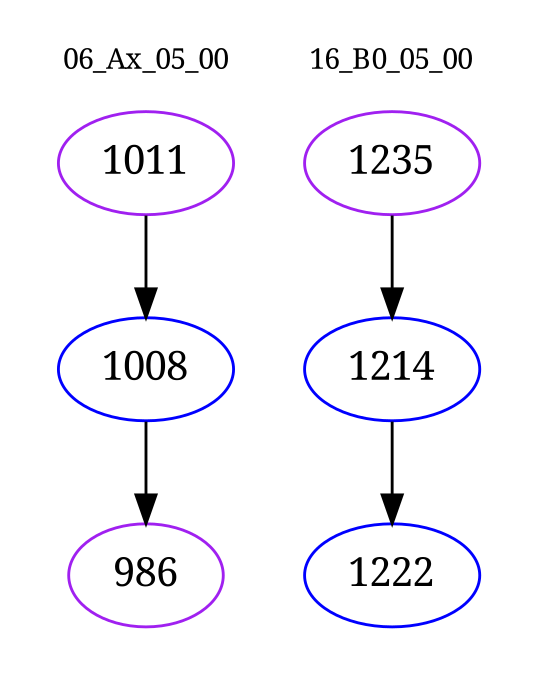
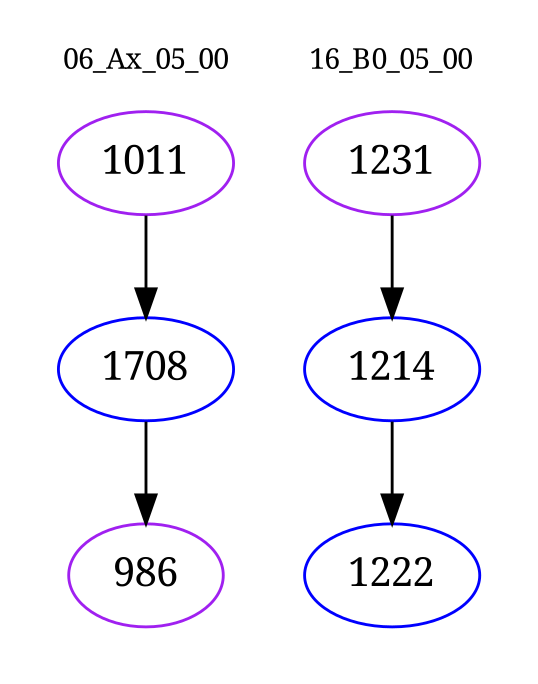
(392, 163) -> (392, 163)
(146, 369) -> (146, 369)
